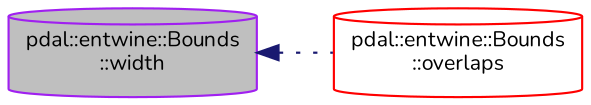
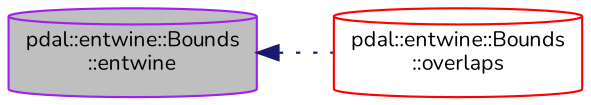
(133, 53) -> (133, 53)
